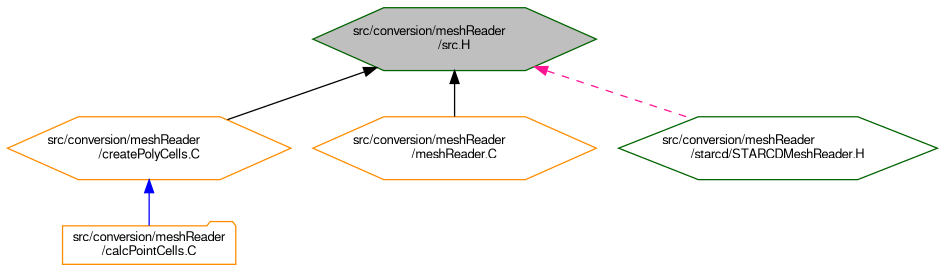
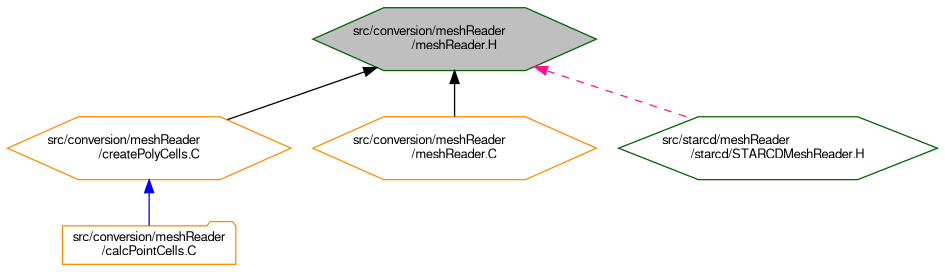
(455, 39) -> (455, 39)
(778, 148) -> (778, 148)
